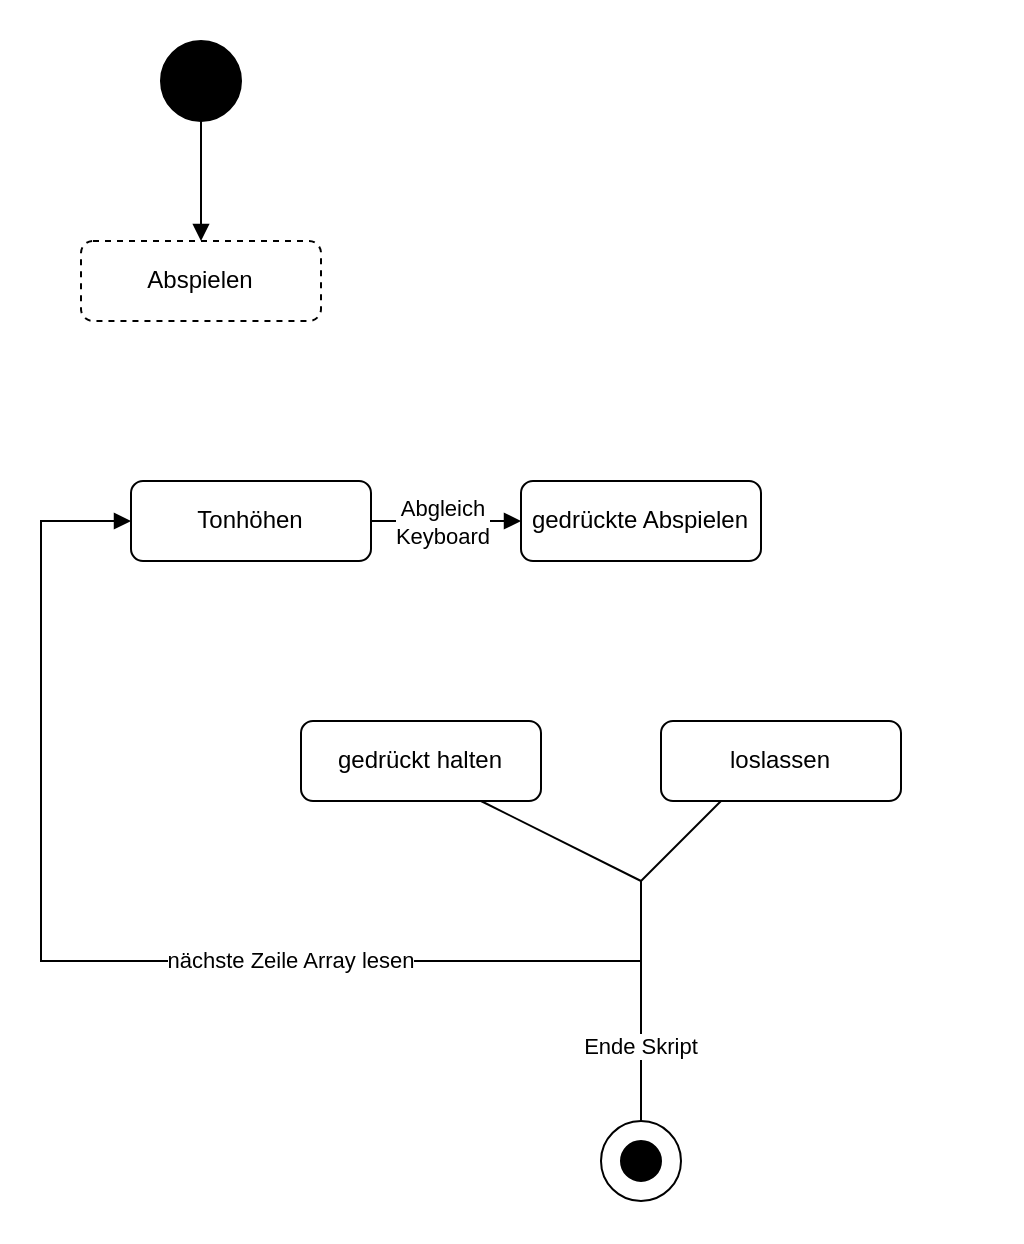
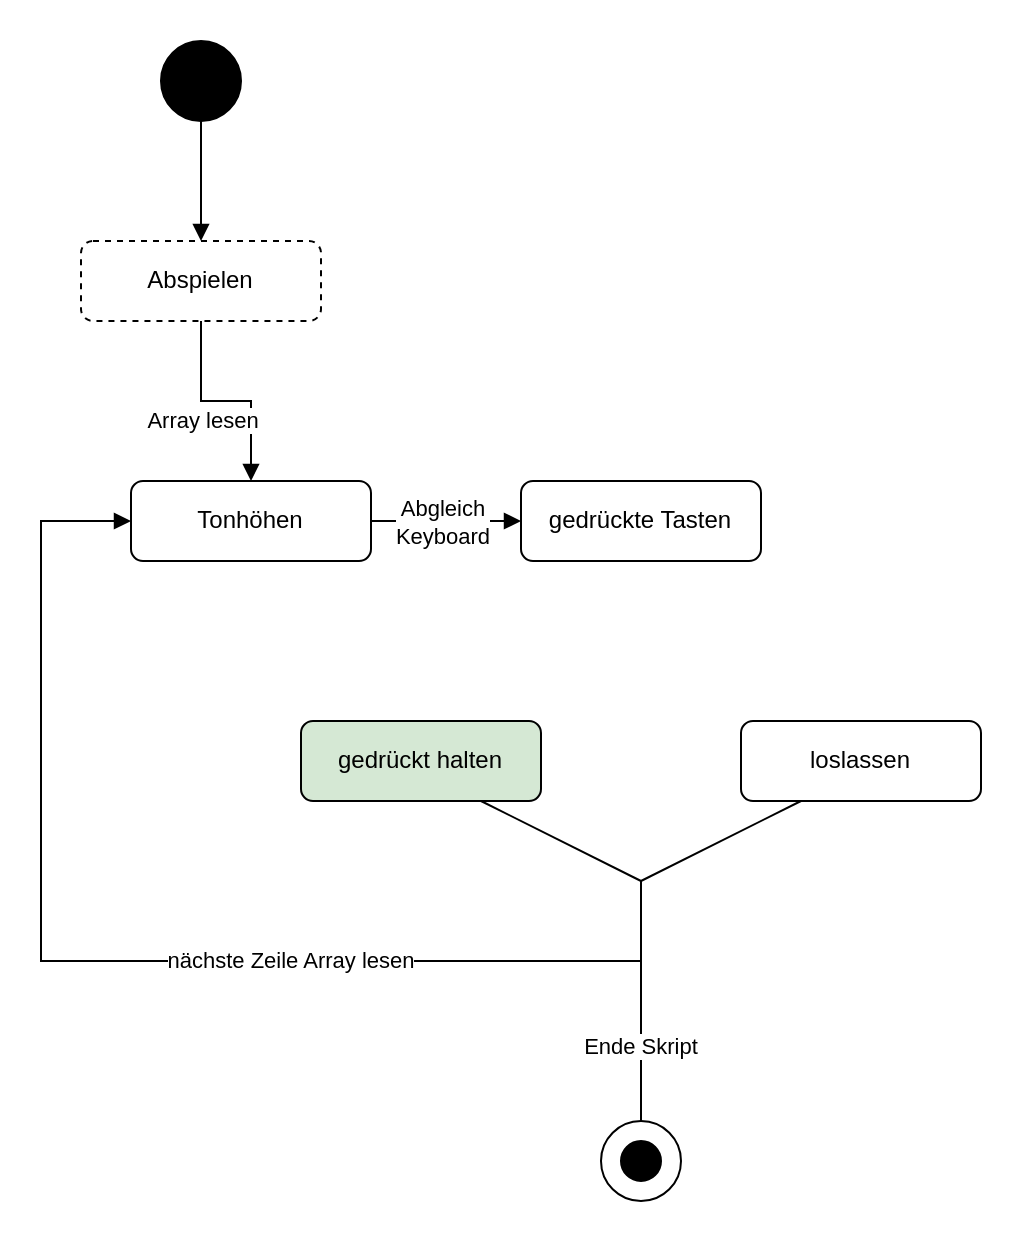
none -> (217, 401)
(641, 521) -> (641, 521)
(421, 761) -> (421, 761)
(781, 761) -> (861, 761)
